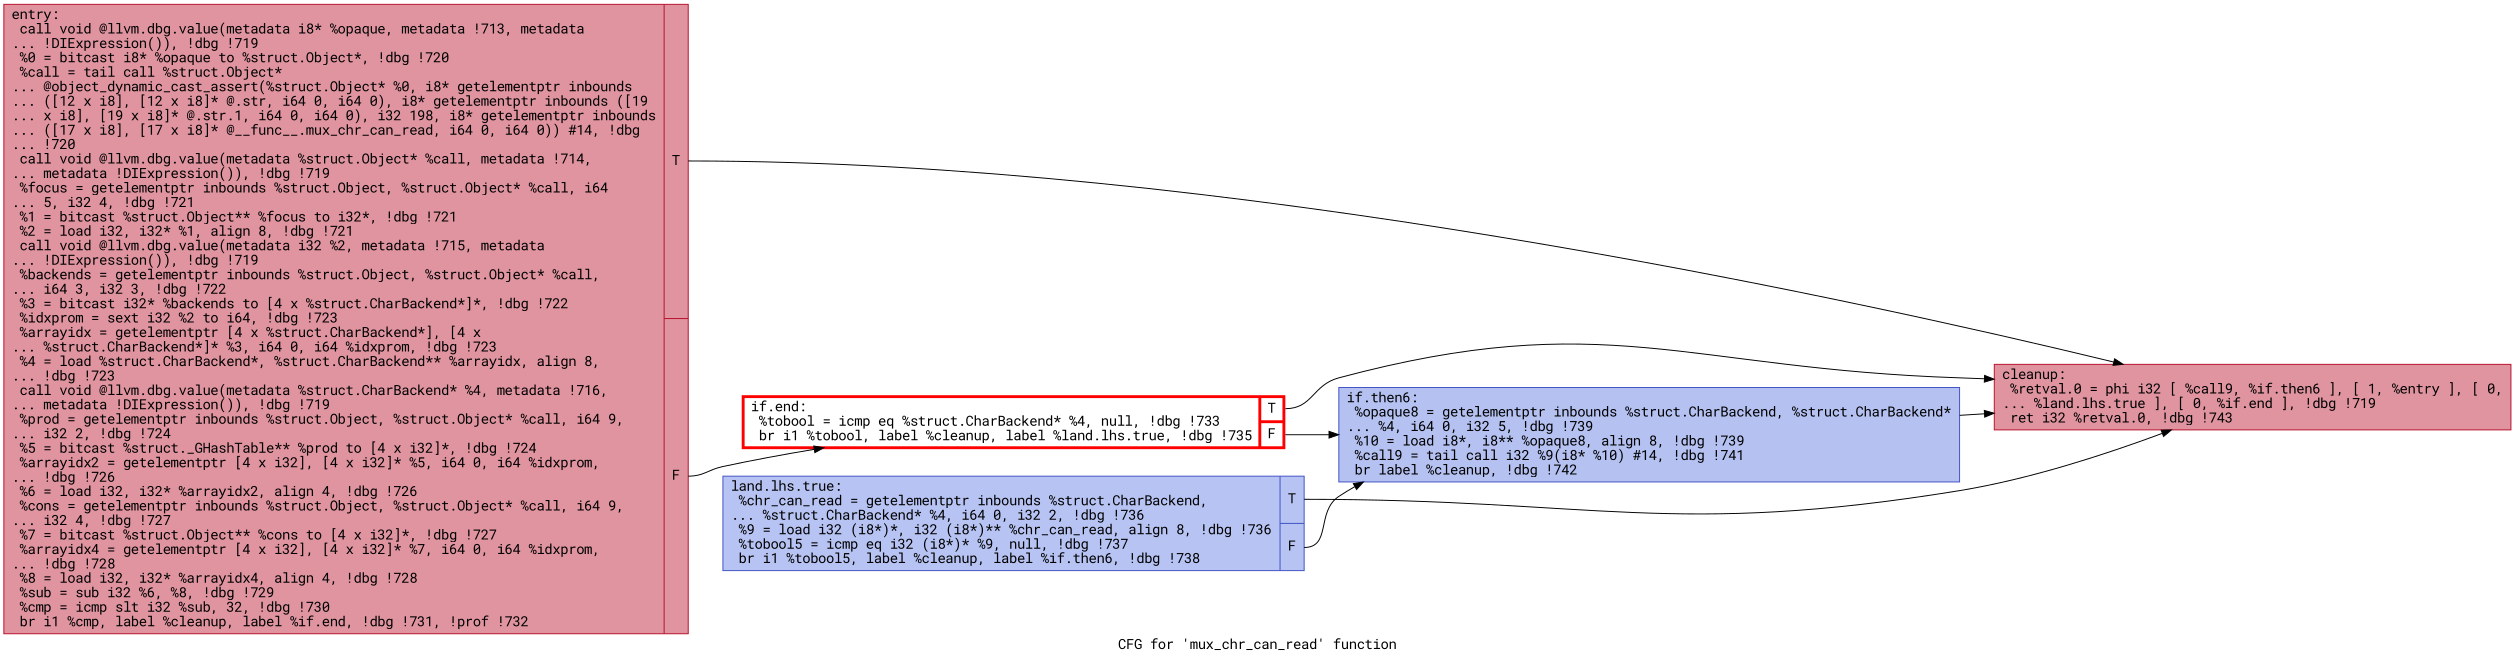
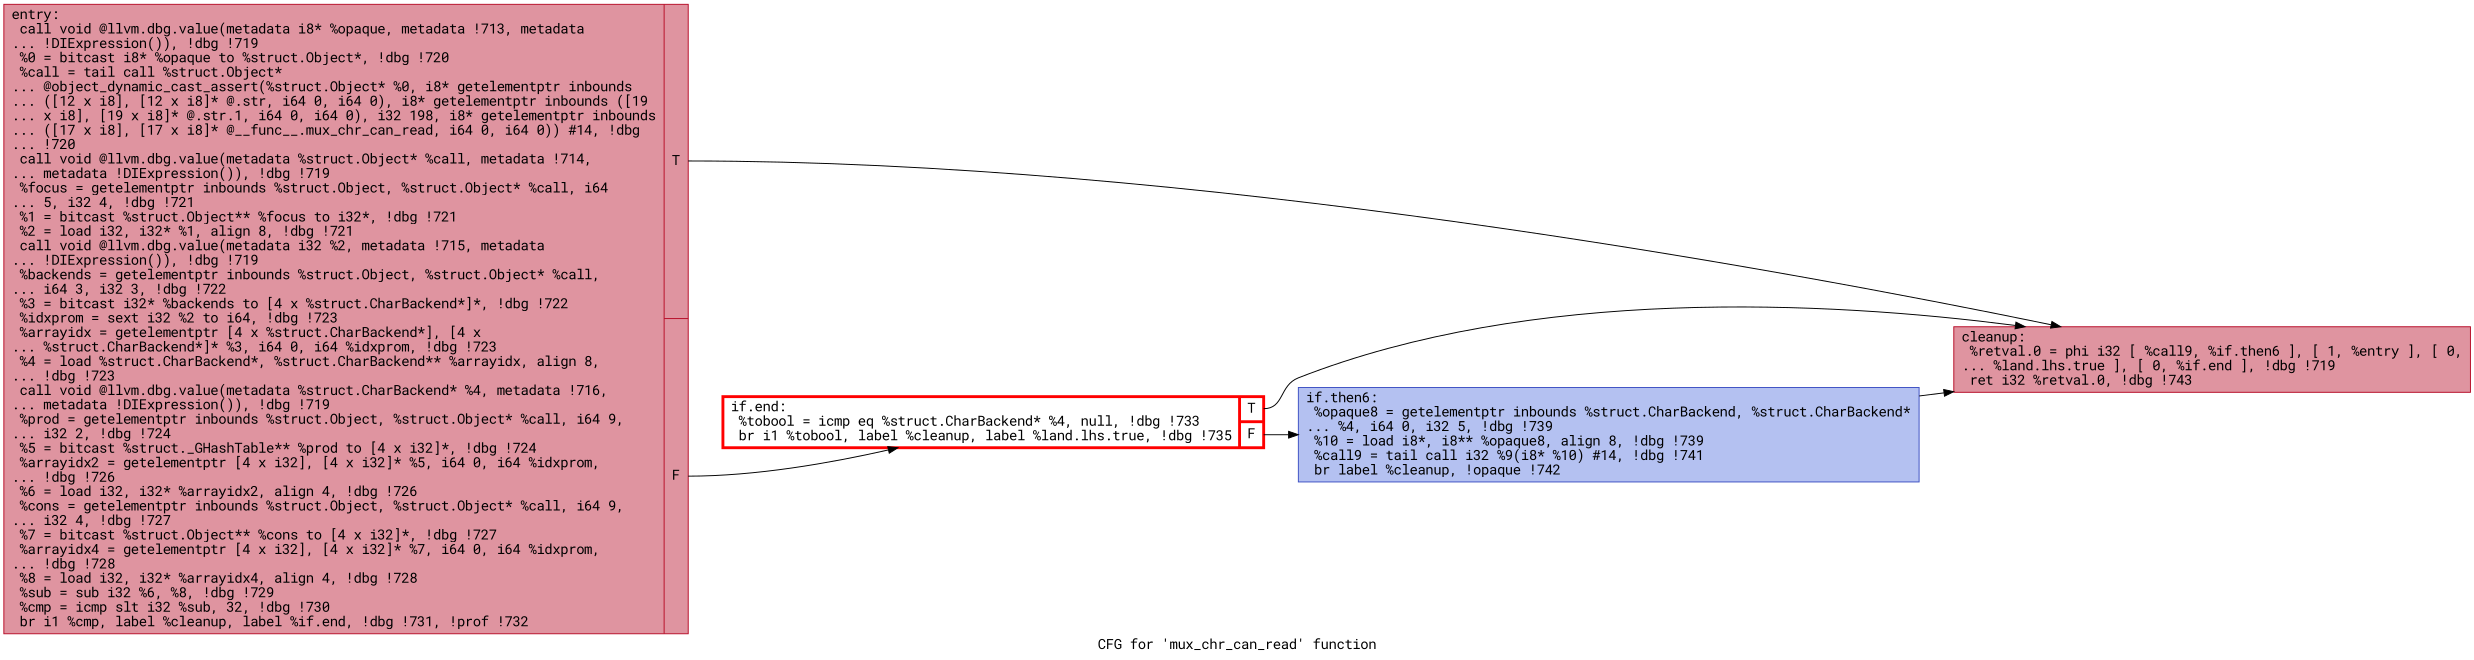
(1462, 470) -> (1434, 470)
(1014, 523) -> none
